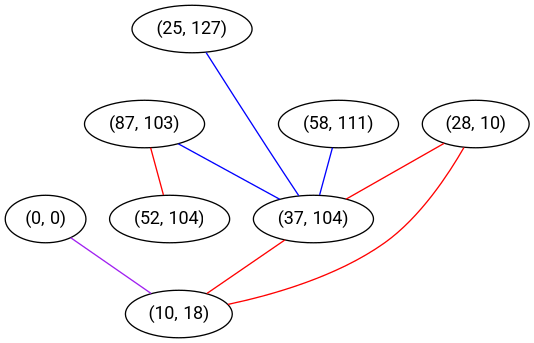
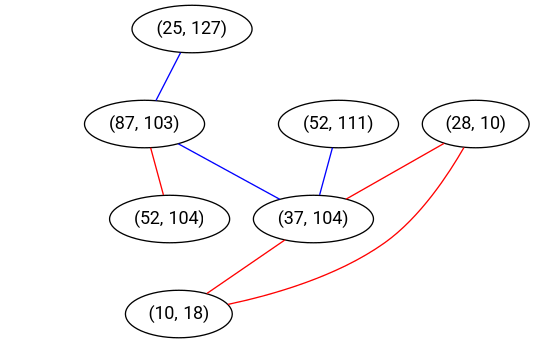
(252, 124) -> (168, 77)
(339, 124) -> (339, 124)
(46, 219) -> none
